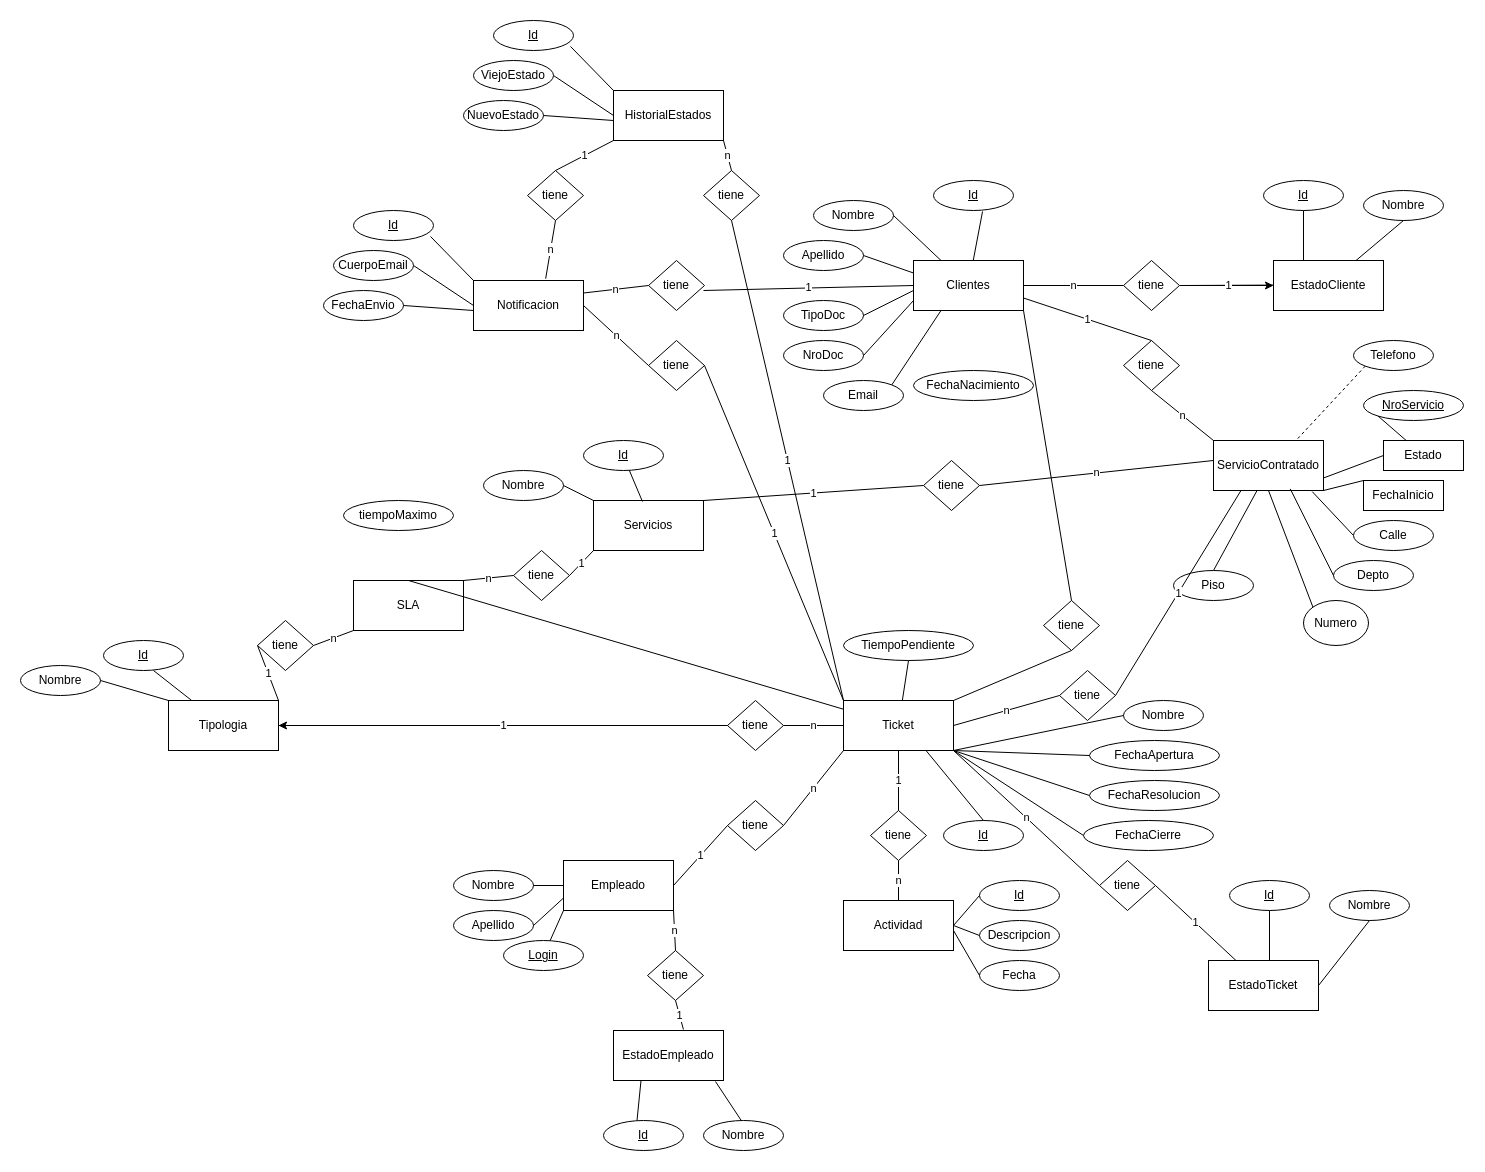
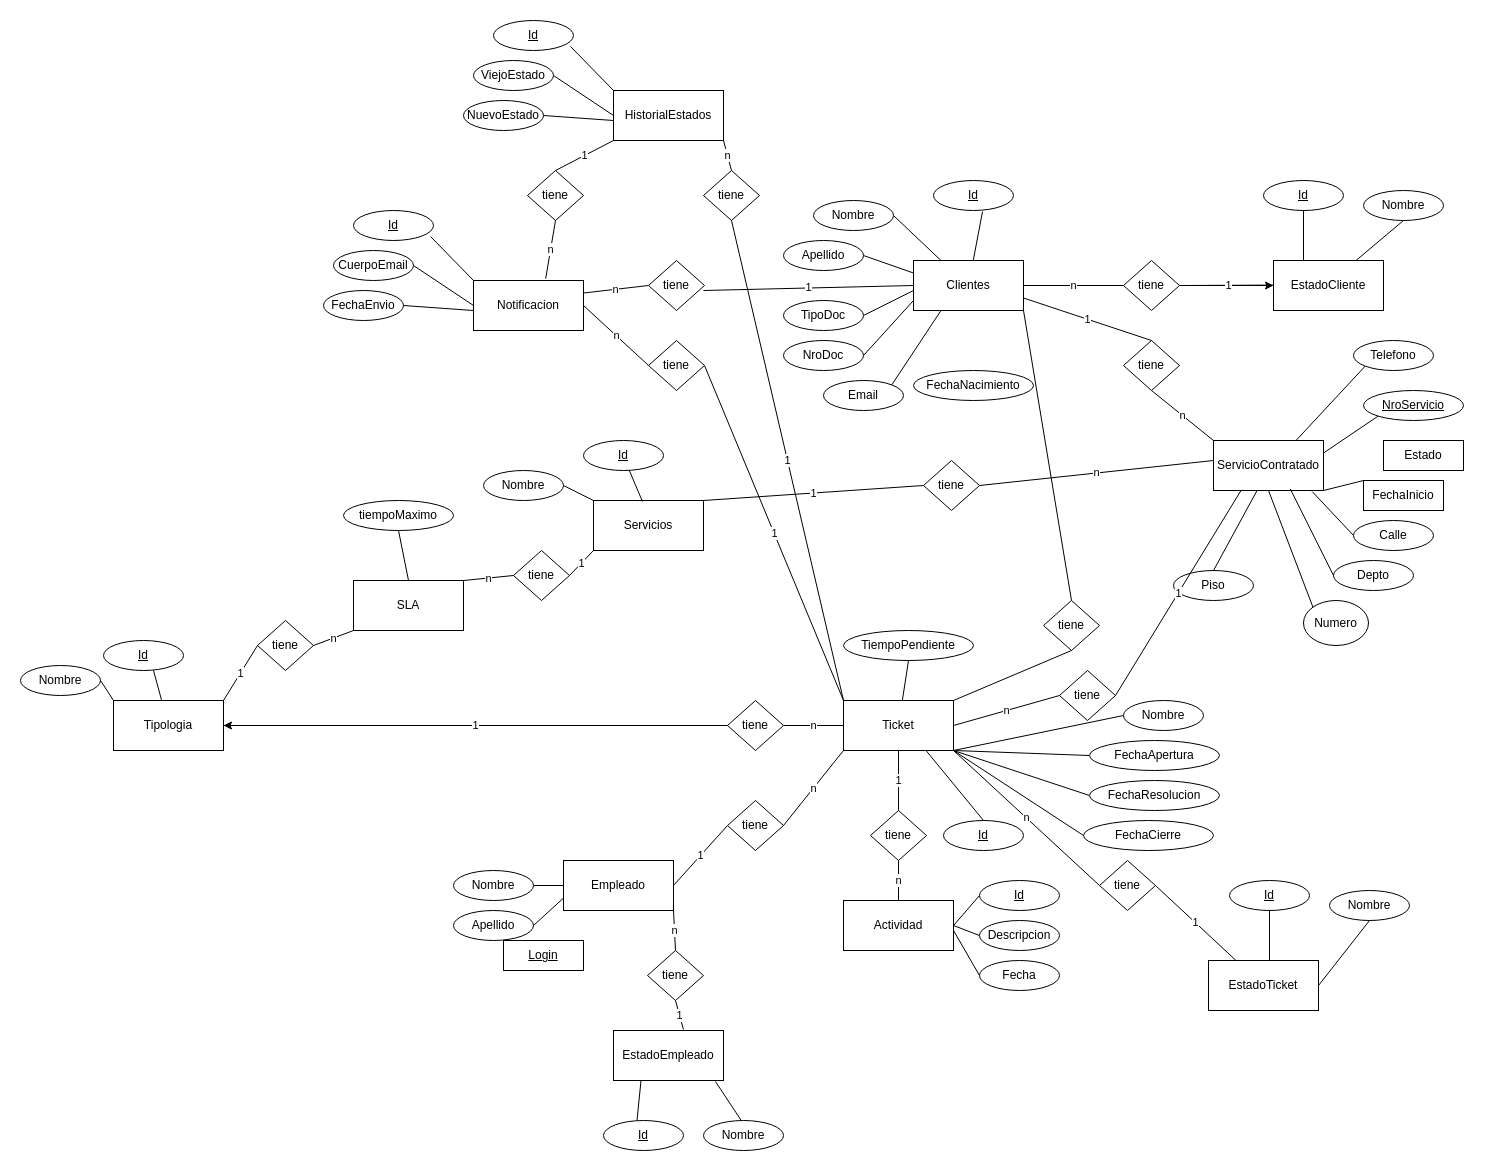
(1330, 404) -> (1330, 404)
(1392, 428) -> (1351, 434)
(1354, 467) -> none
(626, 645) -> (404, 556)
(224, 726) -> (169, 726)
(557, 926) -> none
(544, 956) -> (544, 956)
